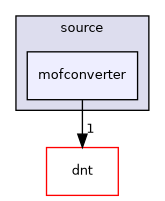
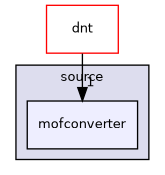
(82, 119) -> (82, 73)
